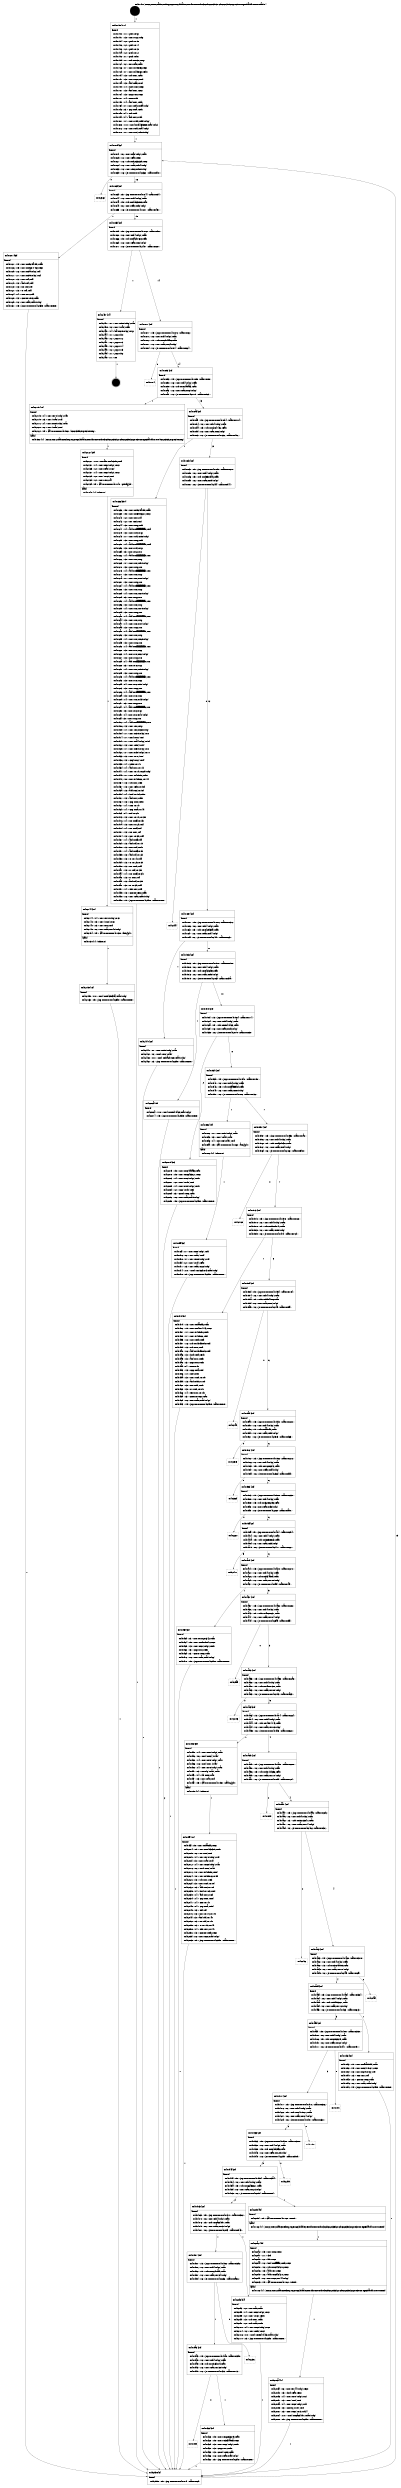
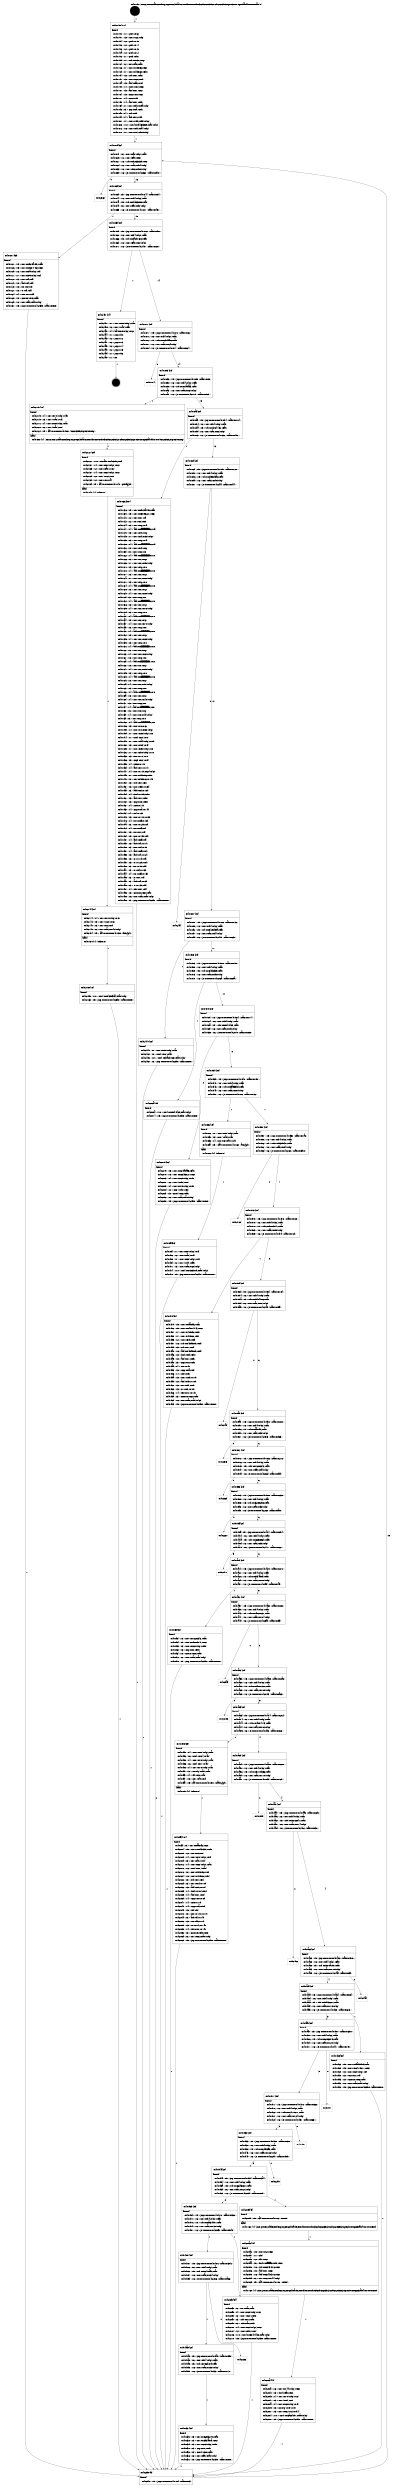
(193, 2444) -> none
